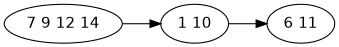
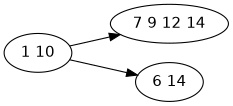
(136, 24) -> (90, 42)
(301, 24) -> (169, 82)
